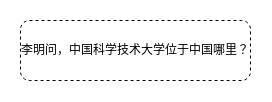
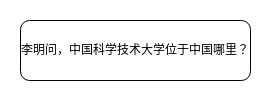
(136, 51) -> (136, 51)
